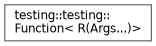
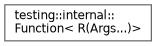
(78, 23) -> (78, 23)
